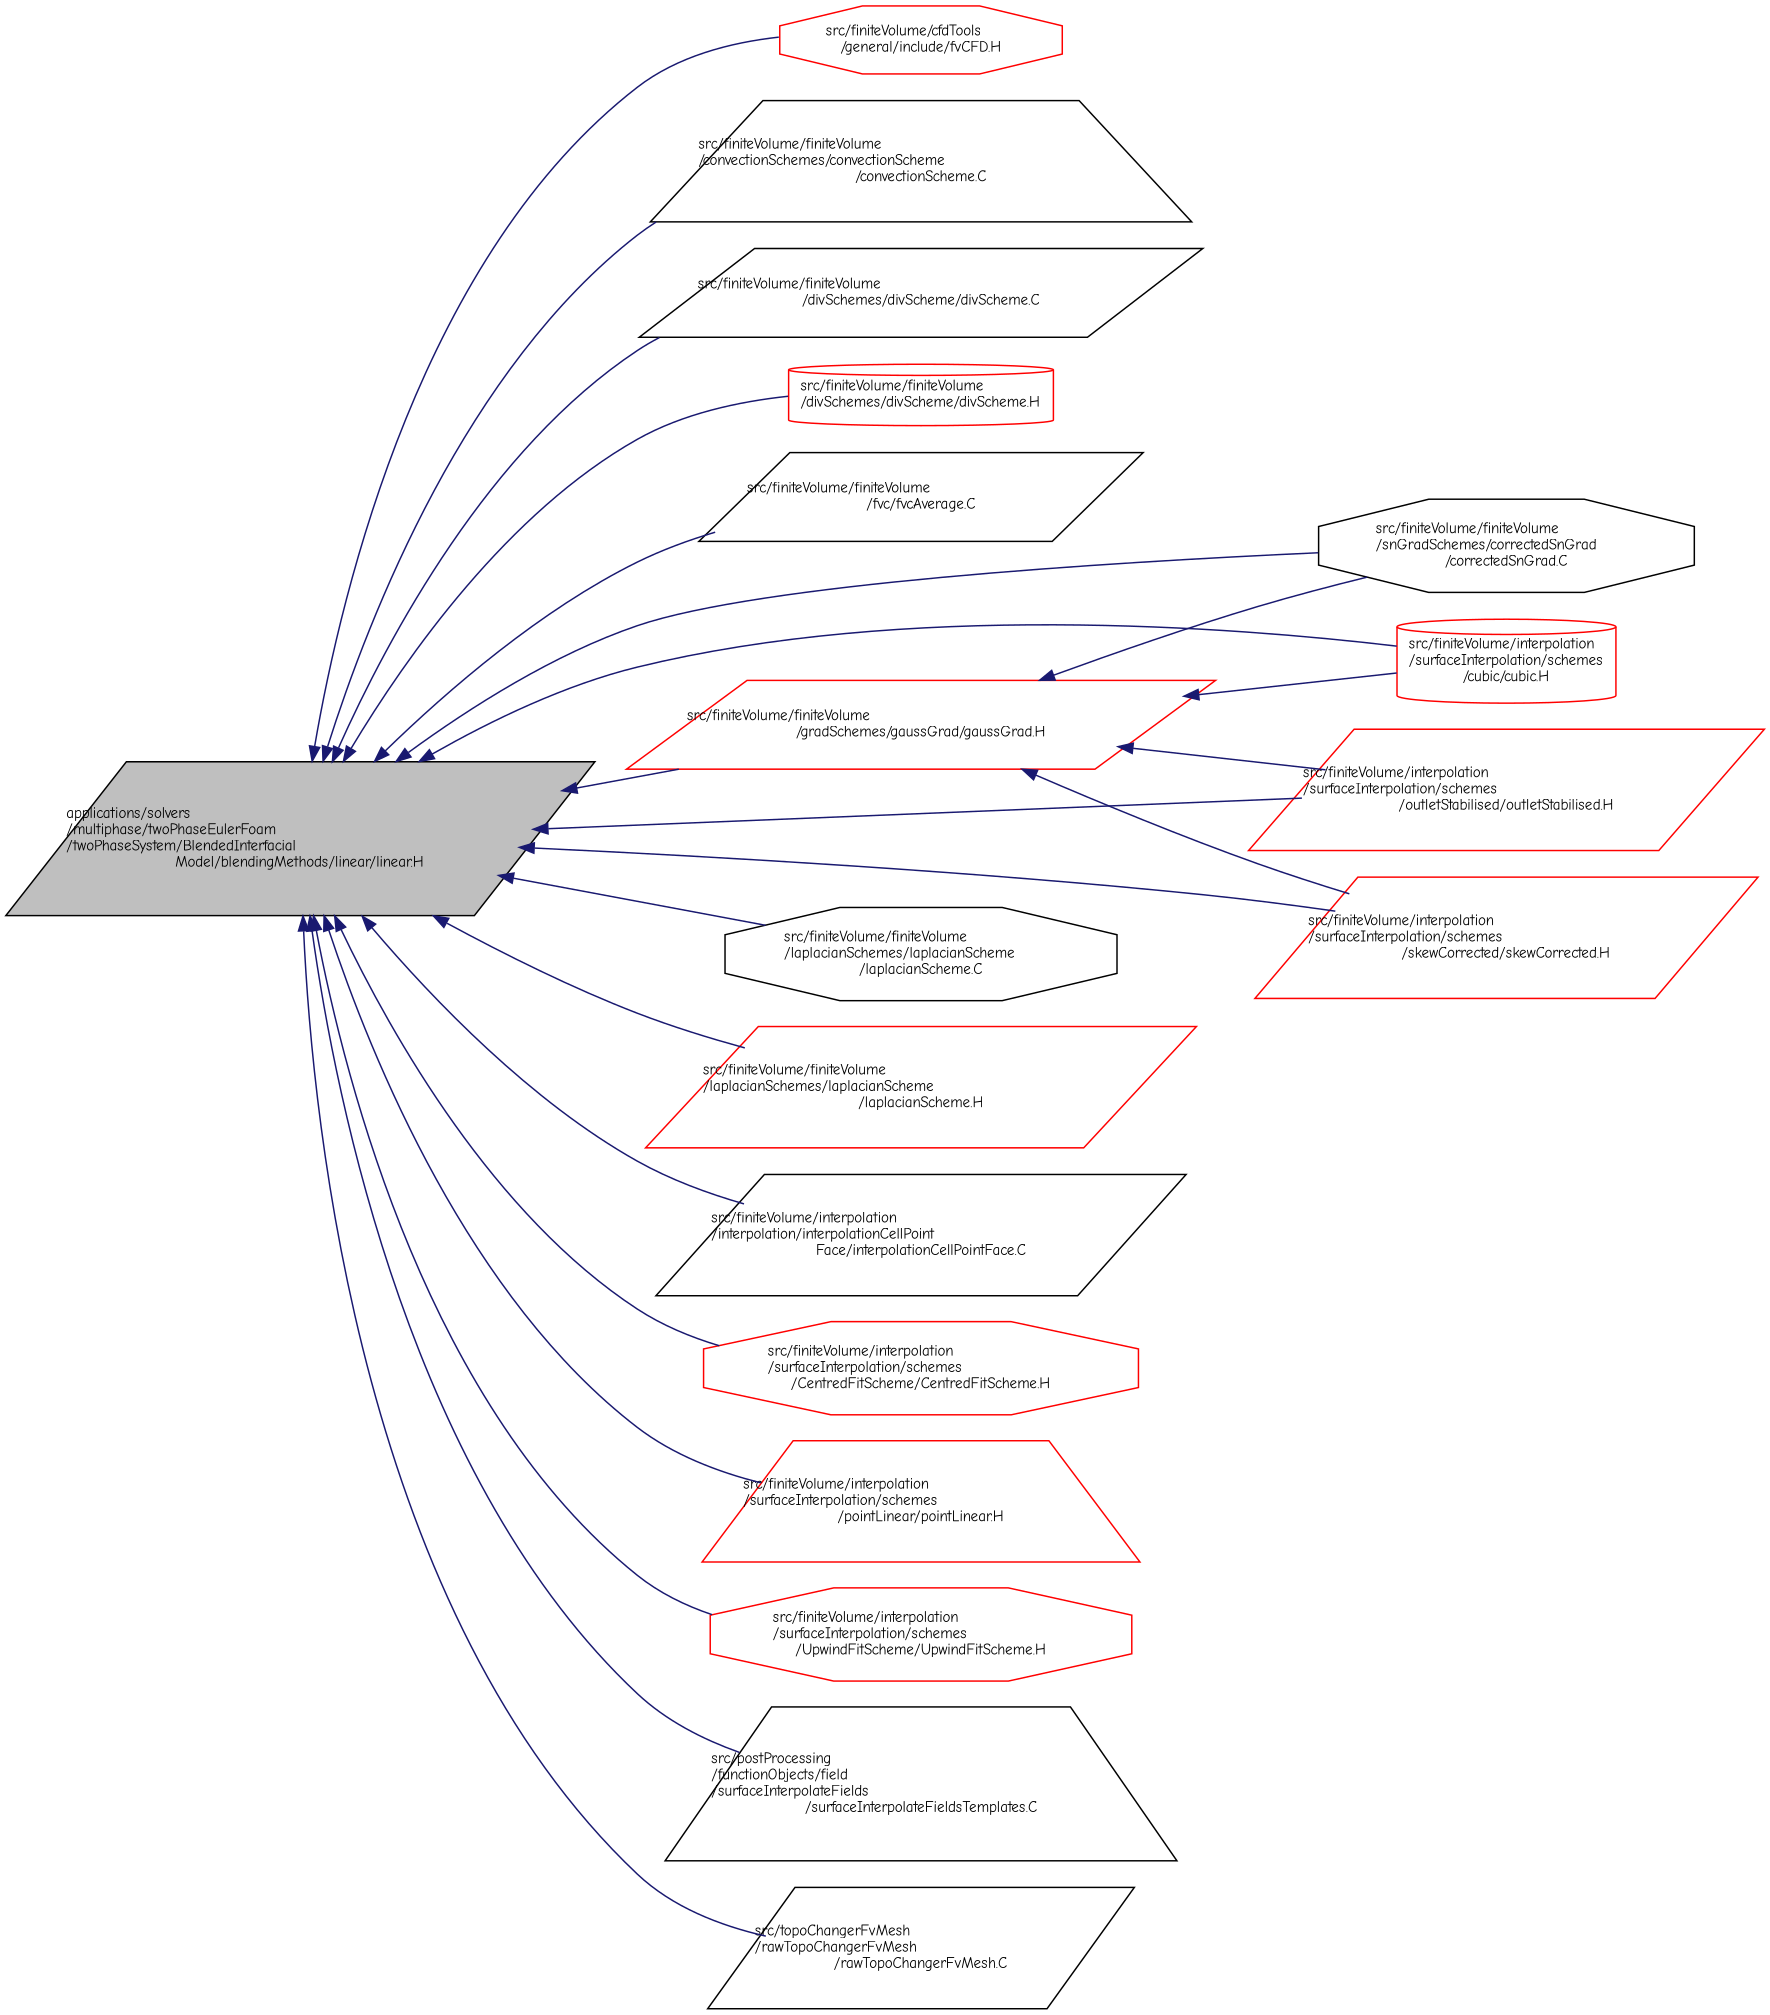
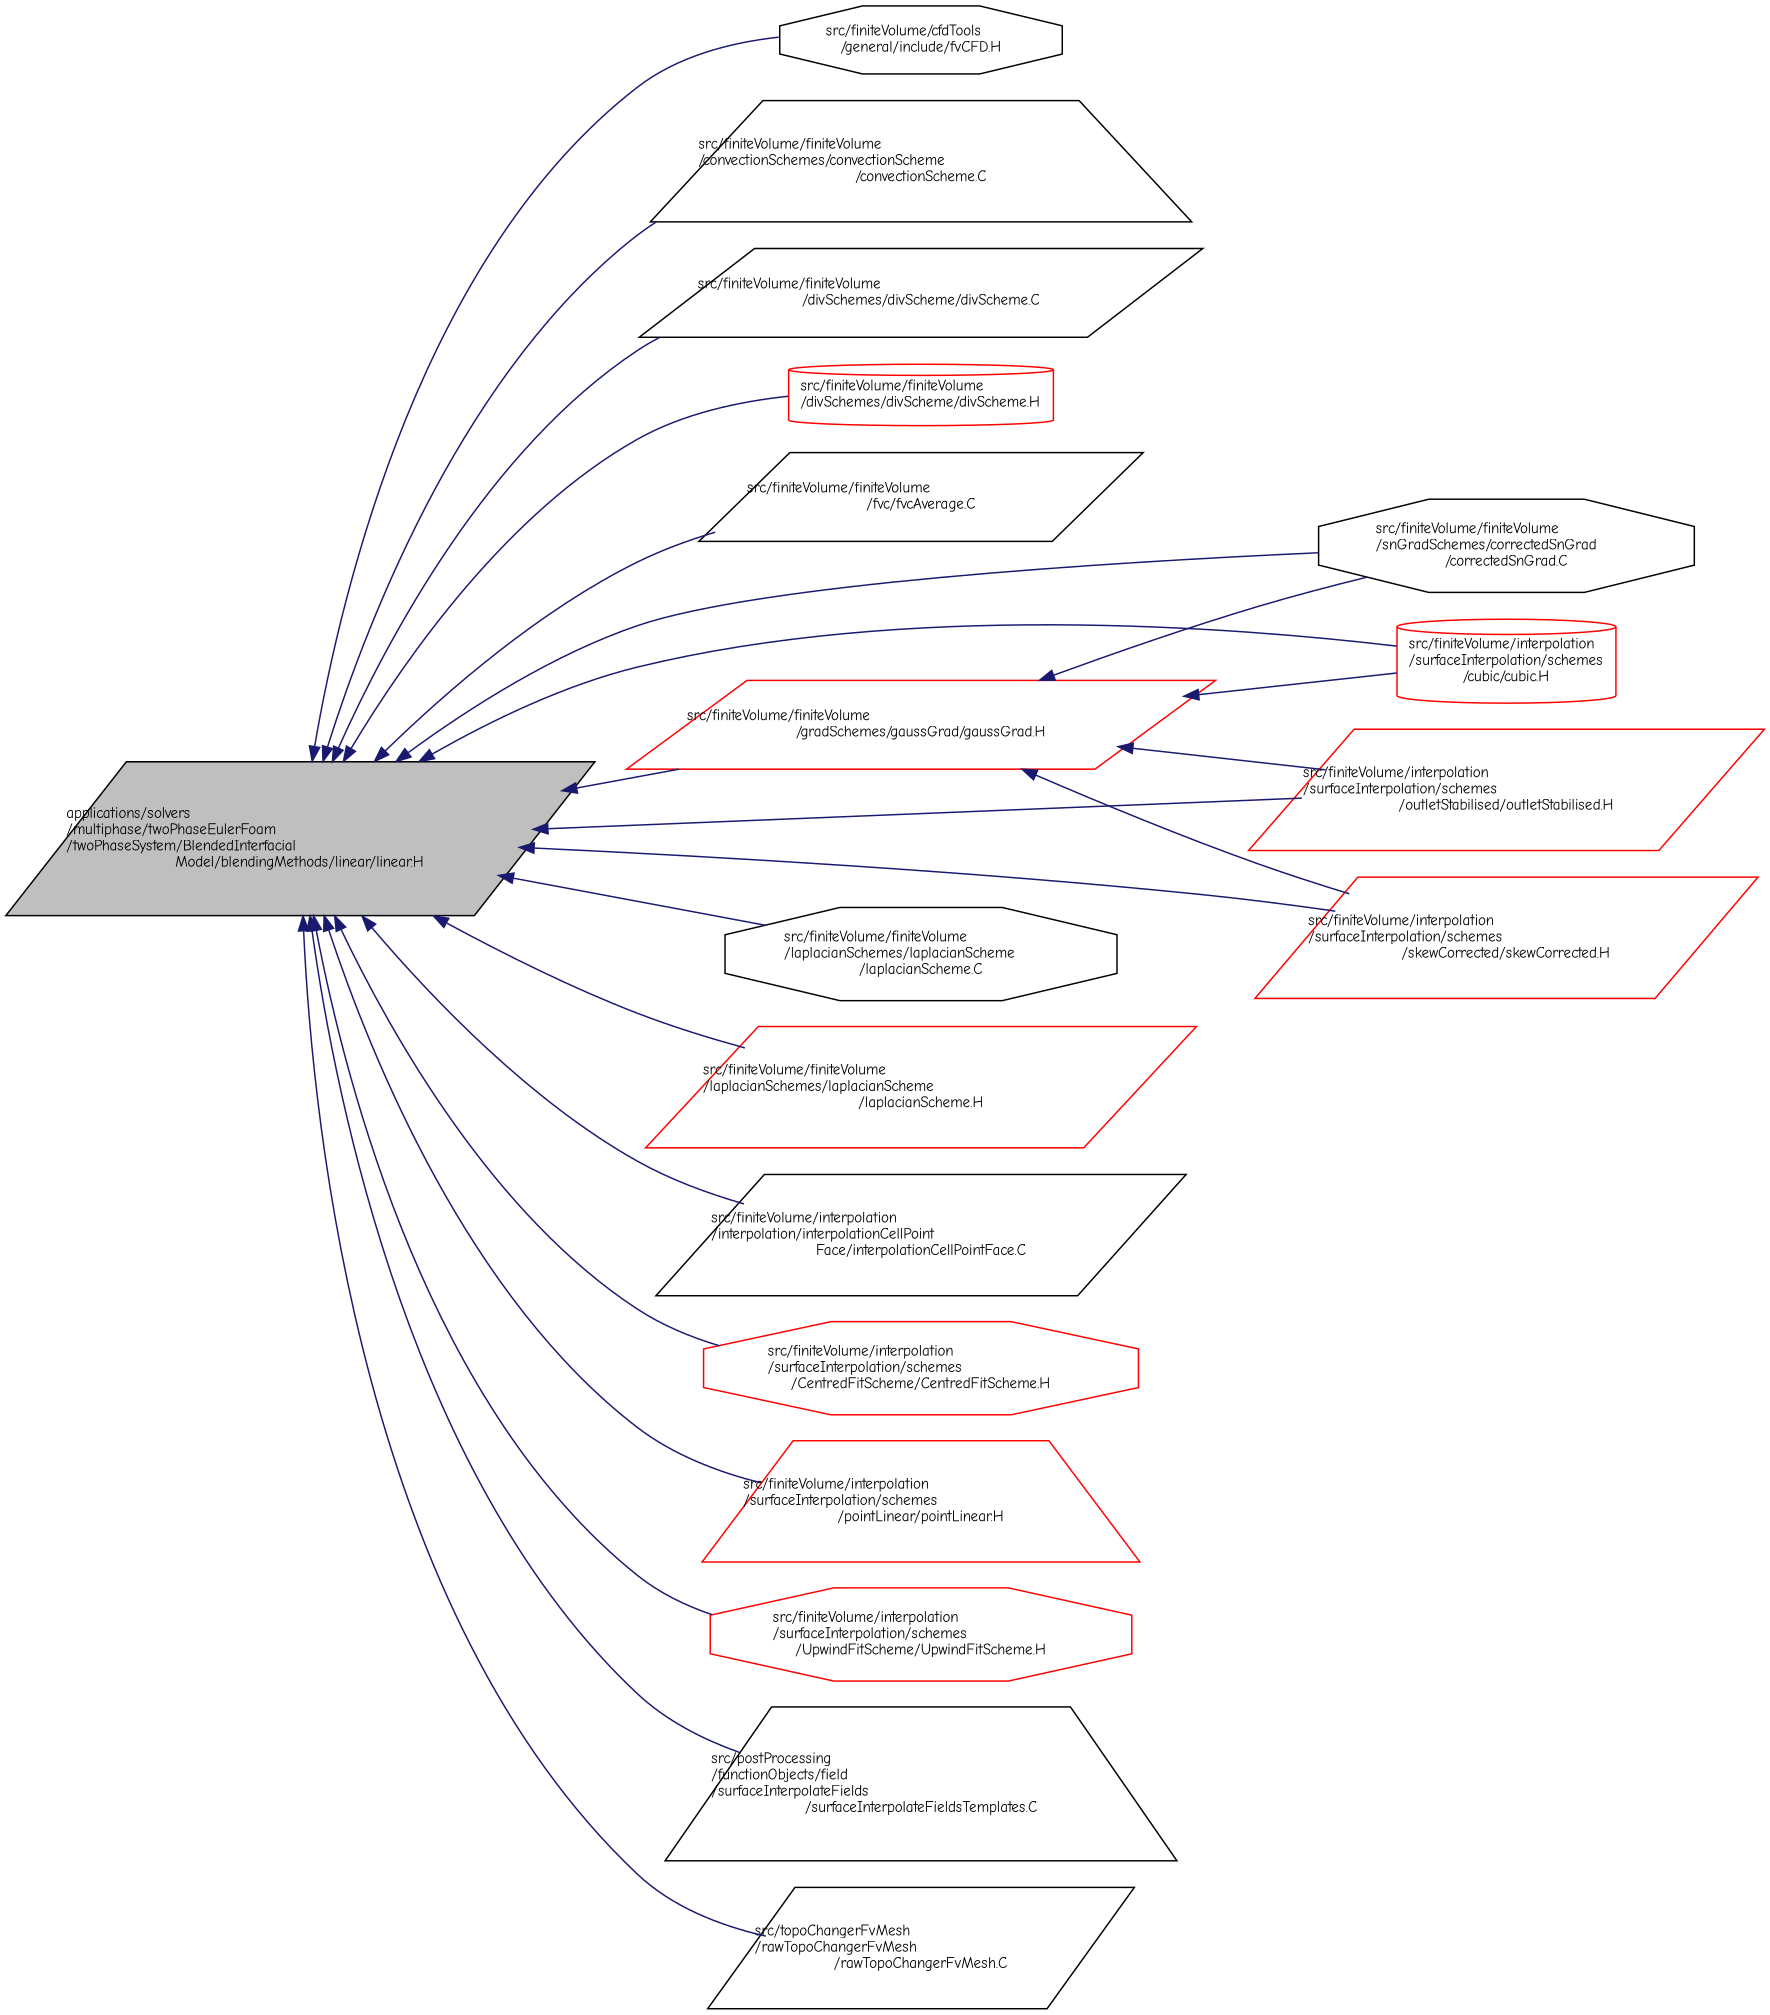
(921, 40) -> (921, 40)
